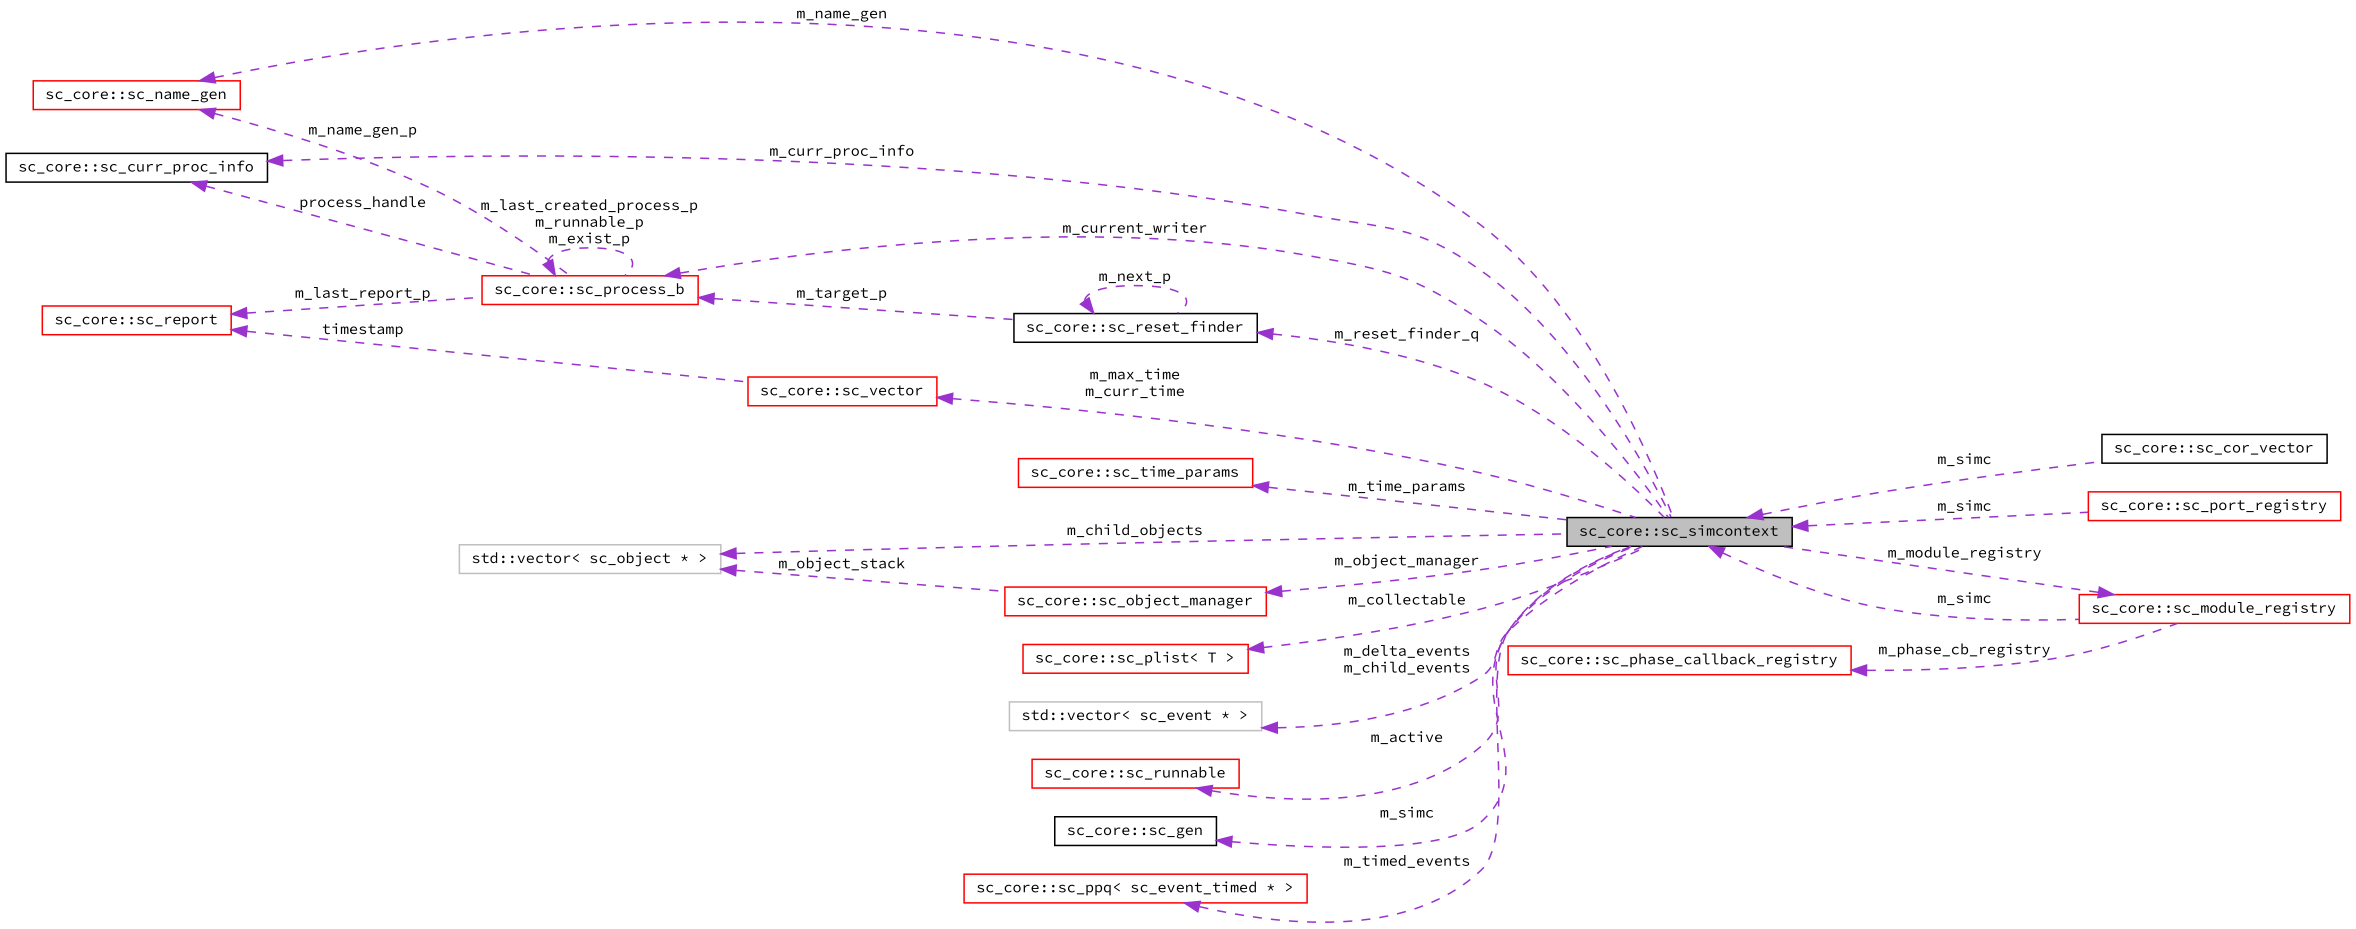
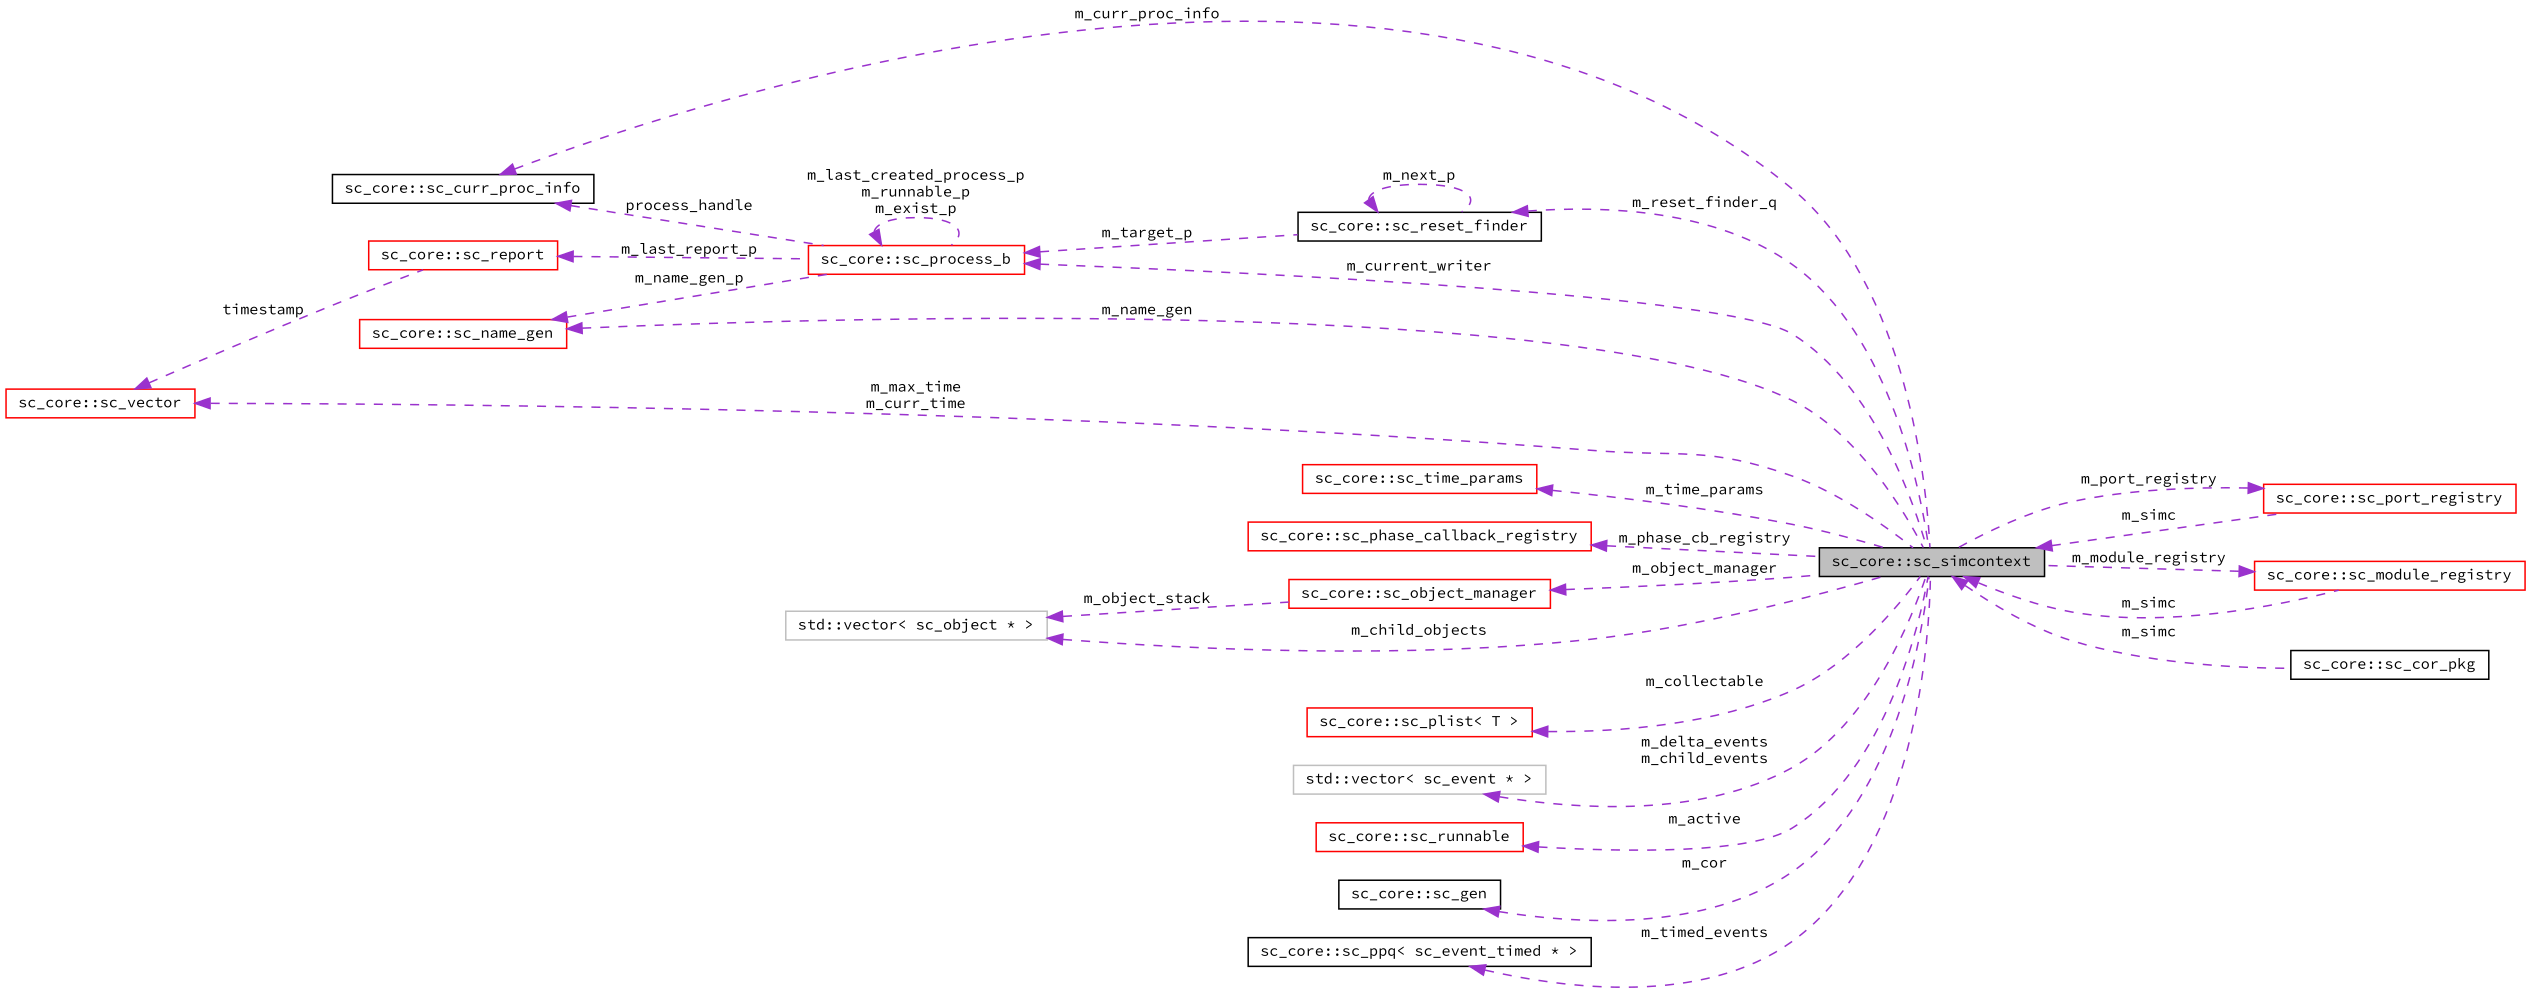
(497, 357) -> (285, 325)
(2215, 449) -> (2390, 665)
none -> (2099, 497)
(2025, 663) -> (1713, 551)
(1408, 814) -> (1705, 864)
(1136, 889) -> (1420, 952)
